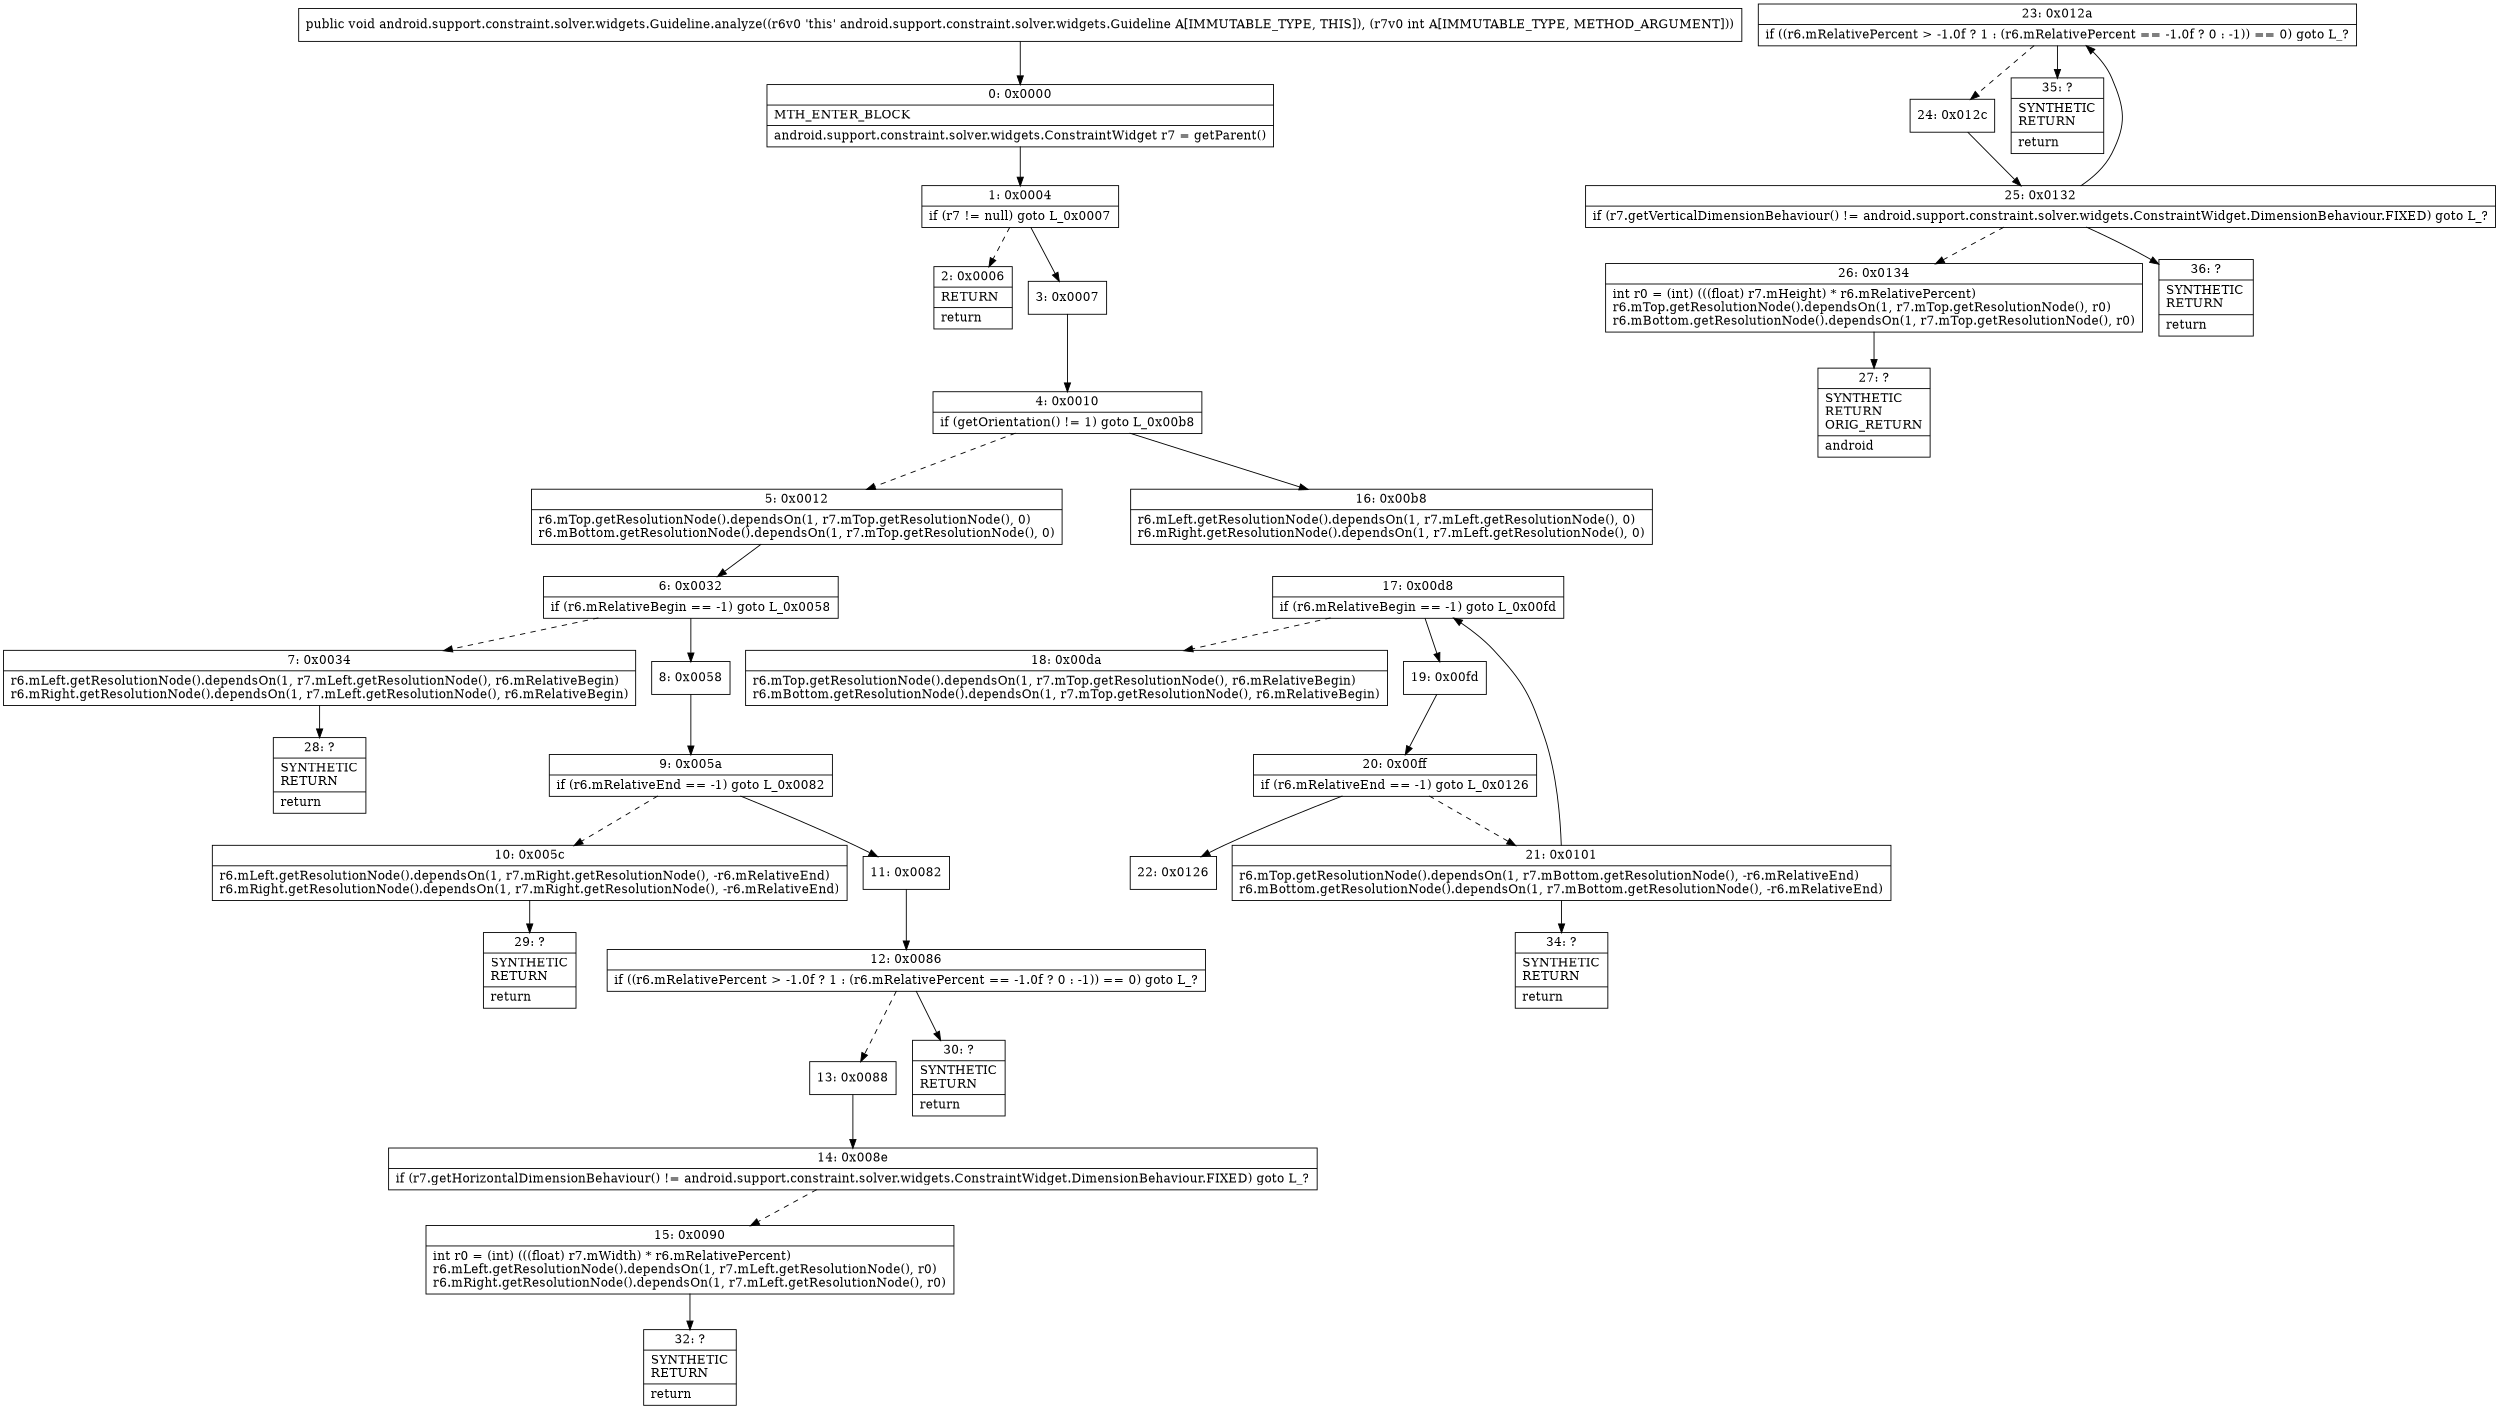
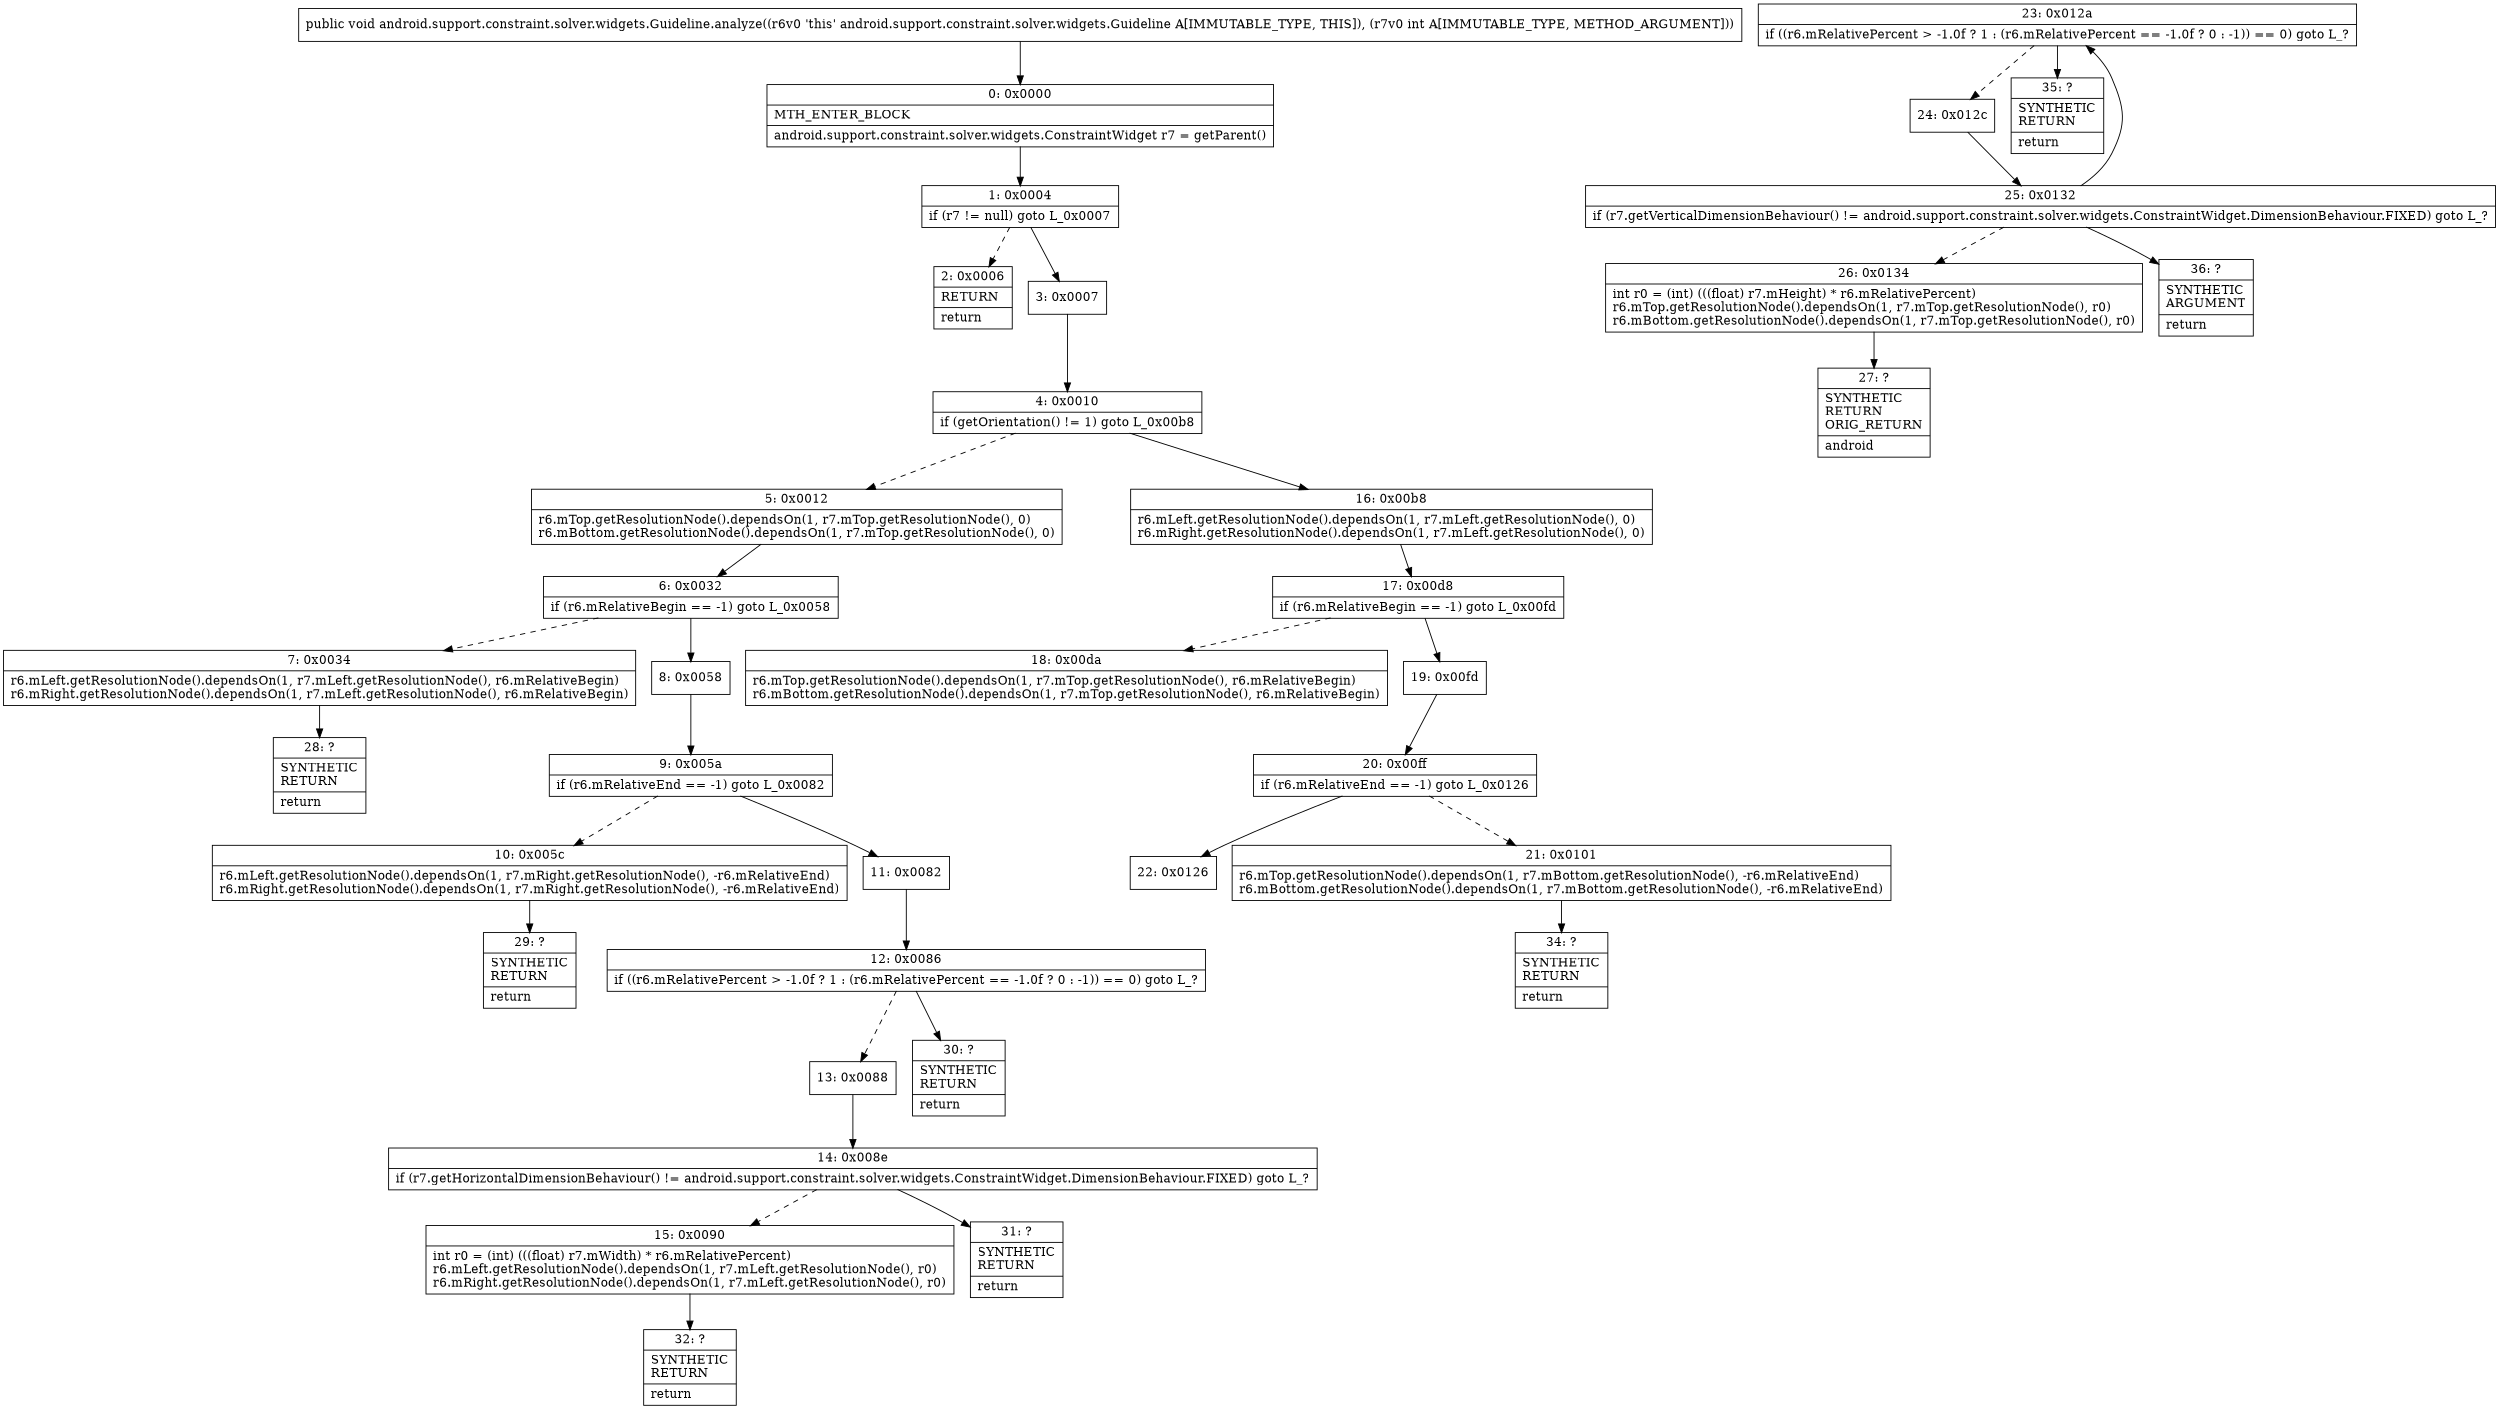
(2195, 304) -> (2206, 304)
(1539, 721) -> (1405, 556)
none -> (1017, 1260)
